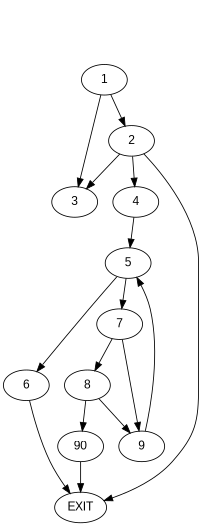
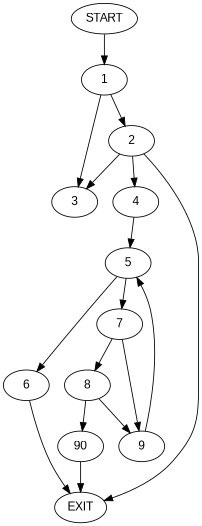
none -> (104, 19)
